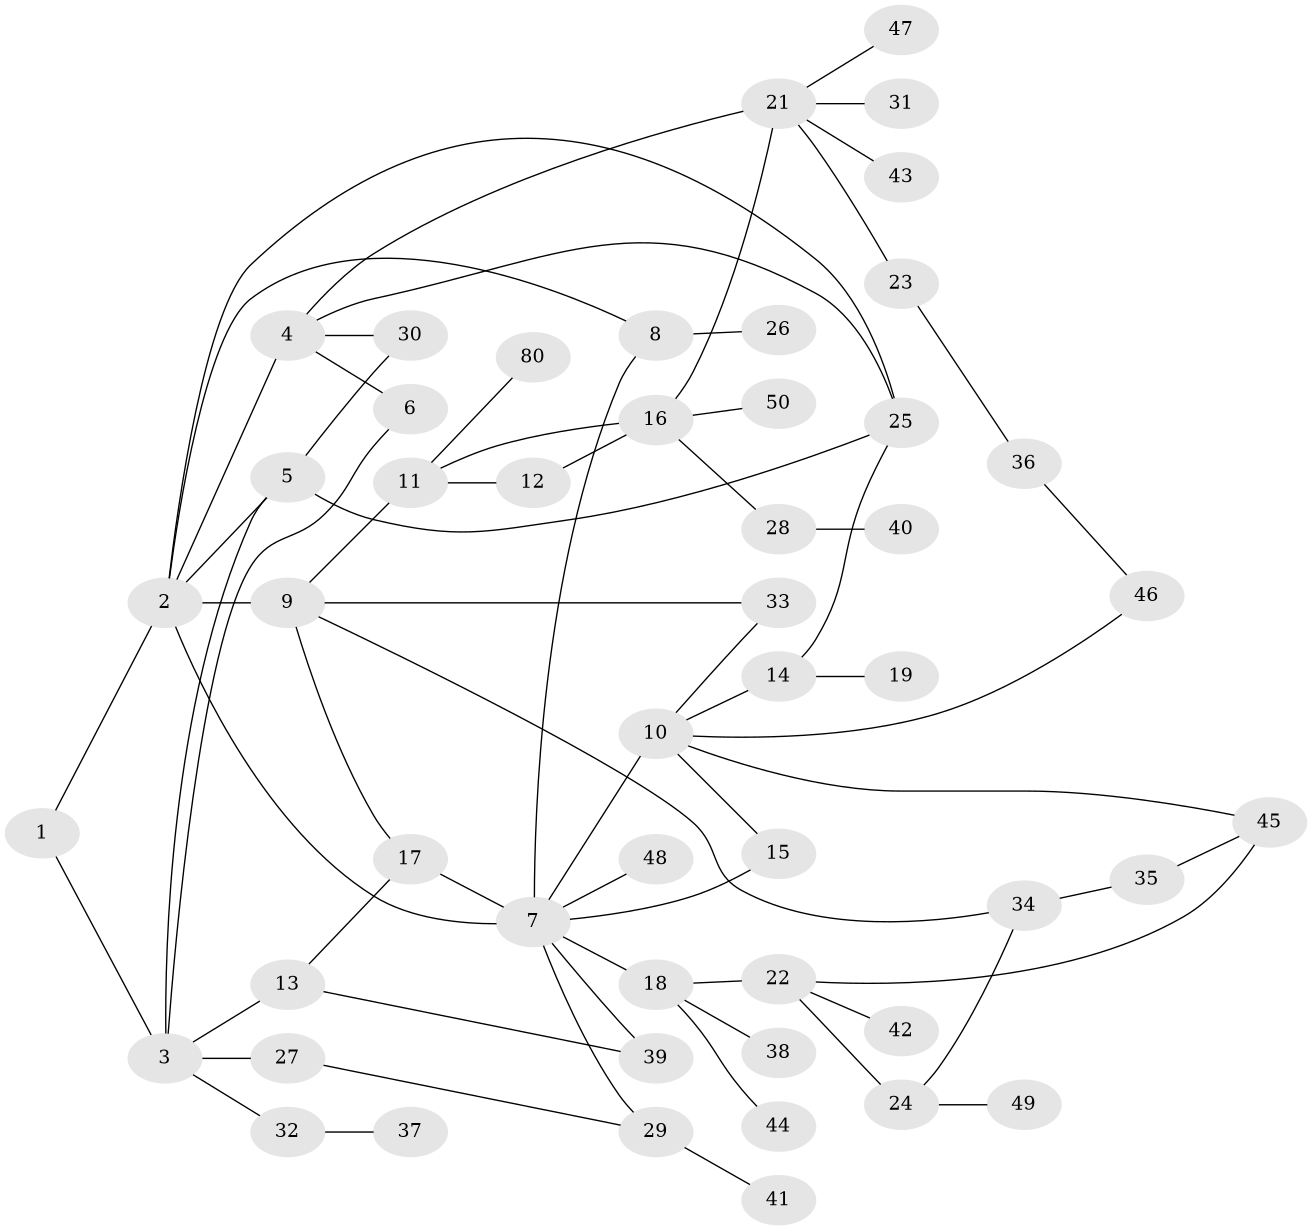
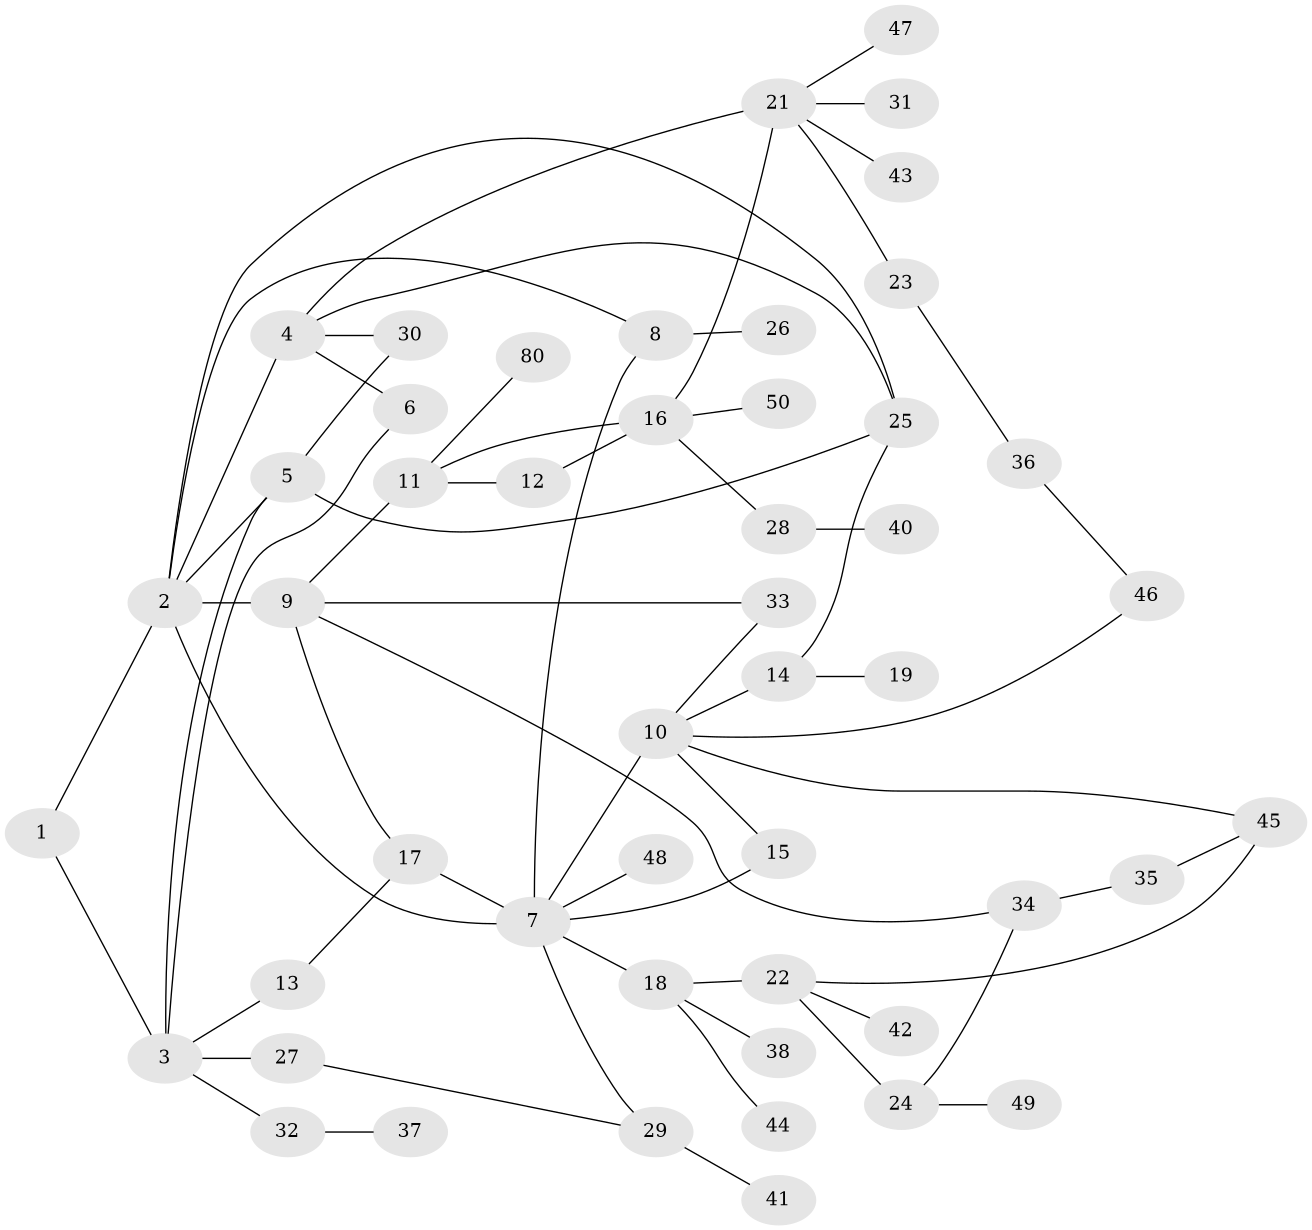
(656, 1058) -> none
